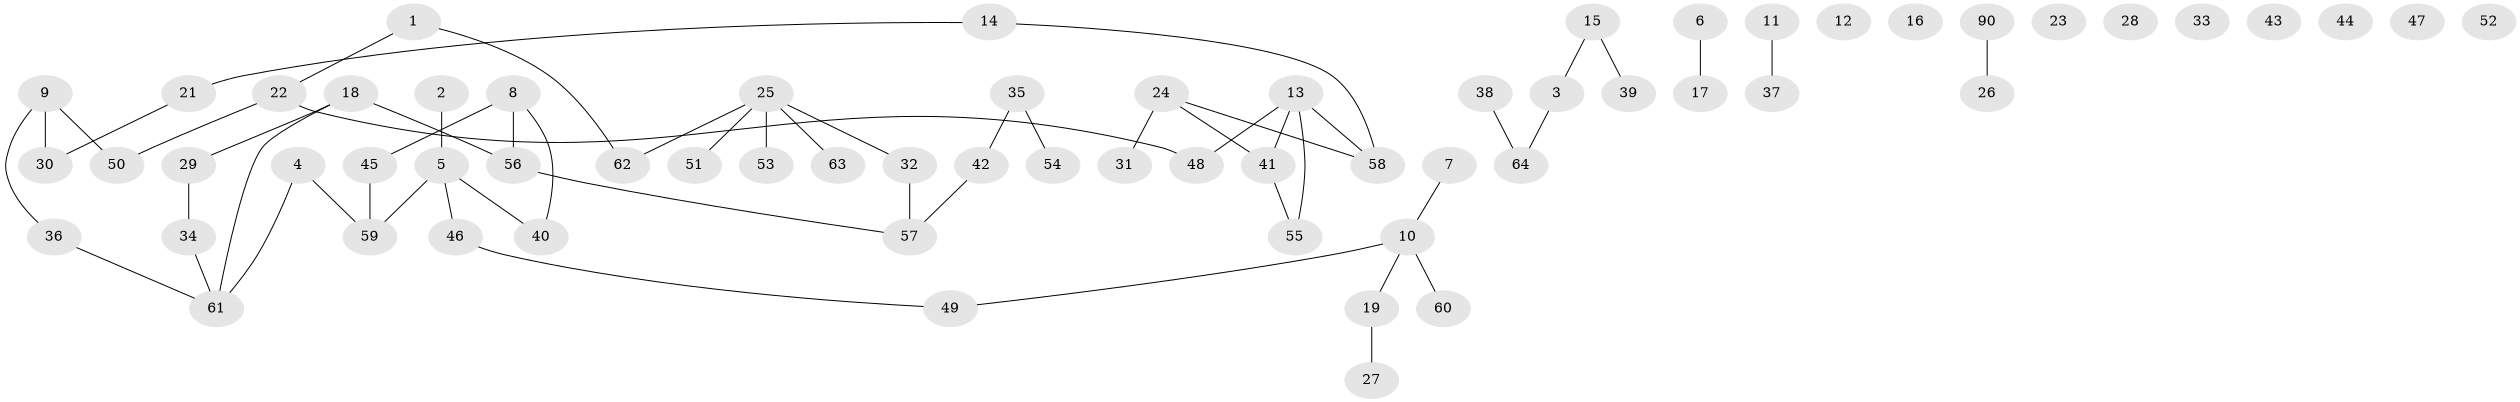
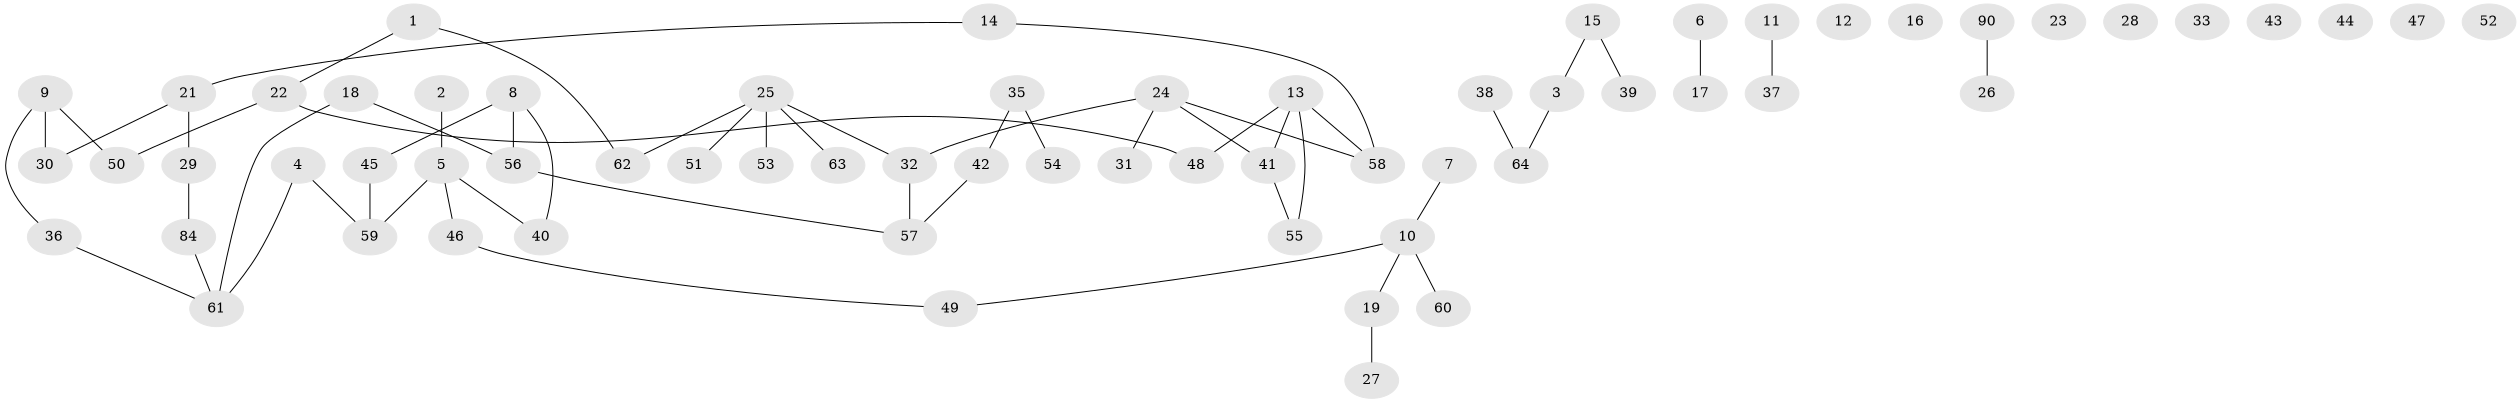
none -> (1047, 118)
(271, 130) -> (189, 125)
(189, 237) -> (189, 237)
